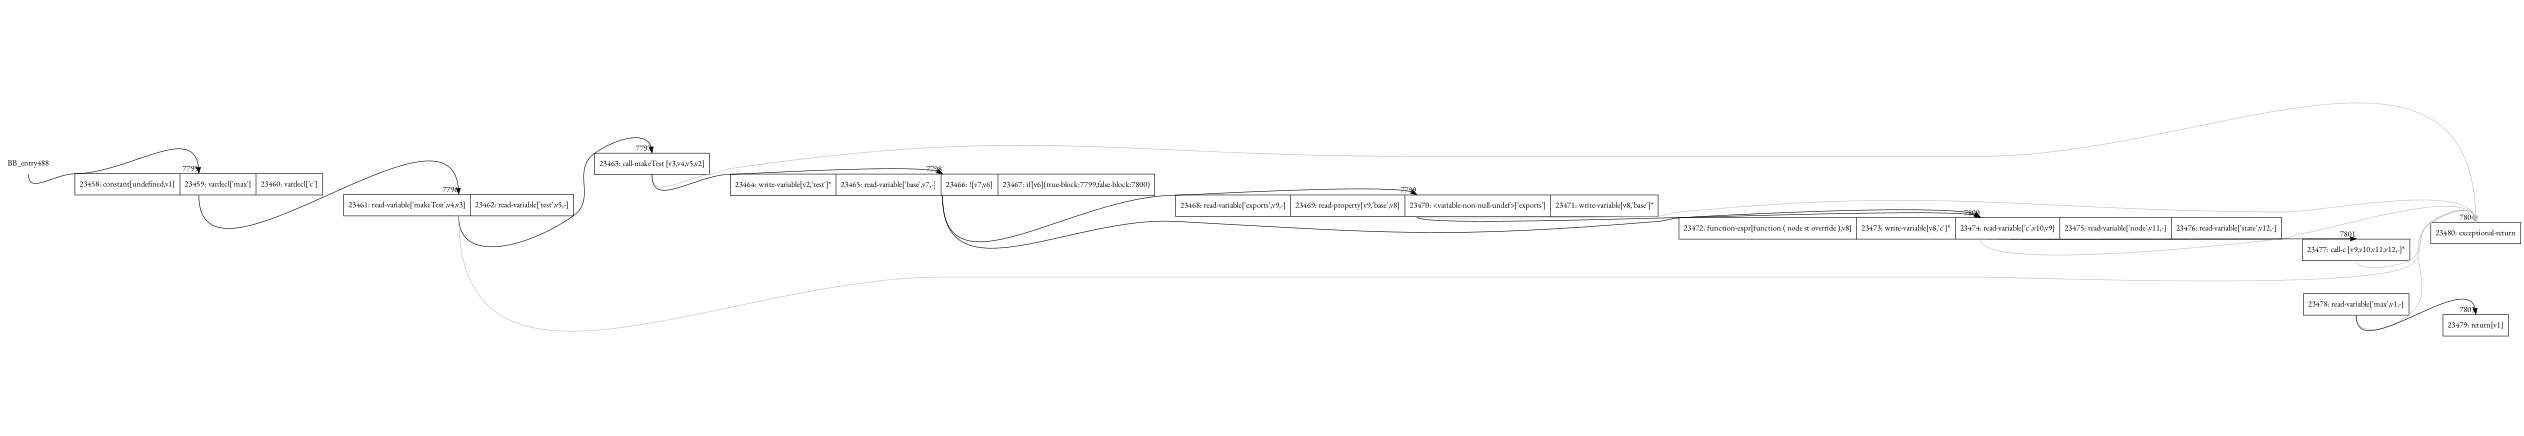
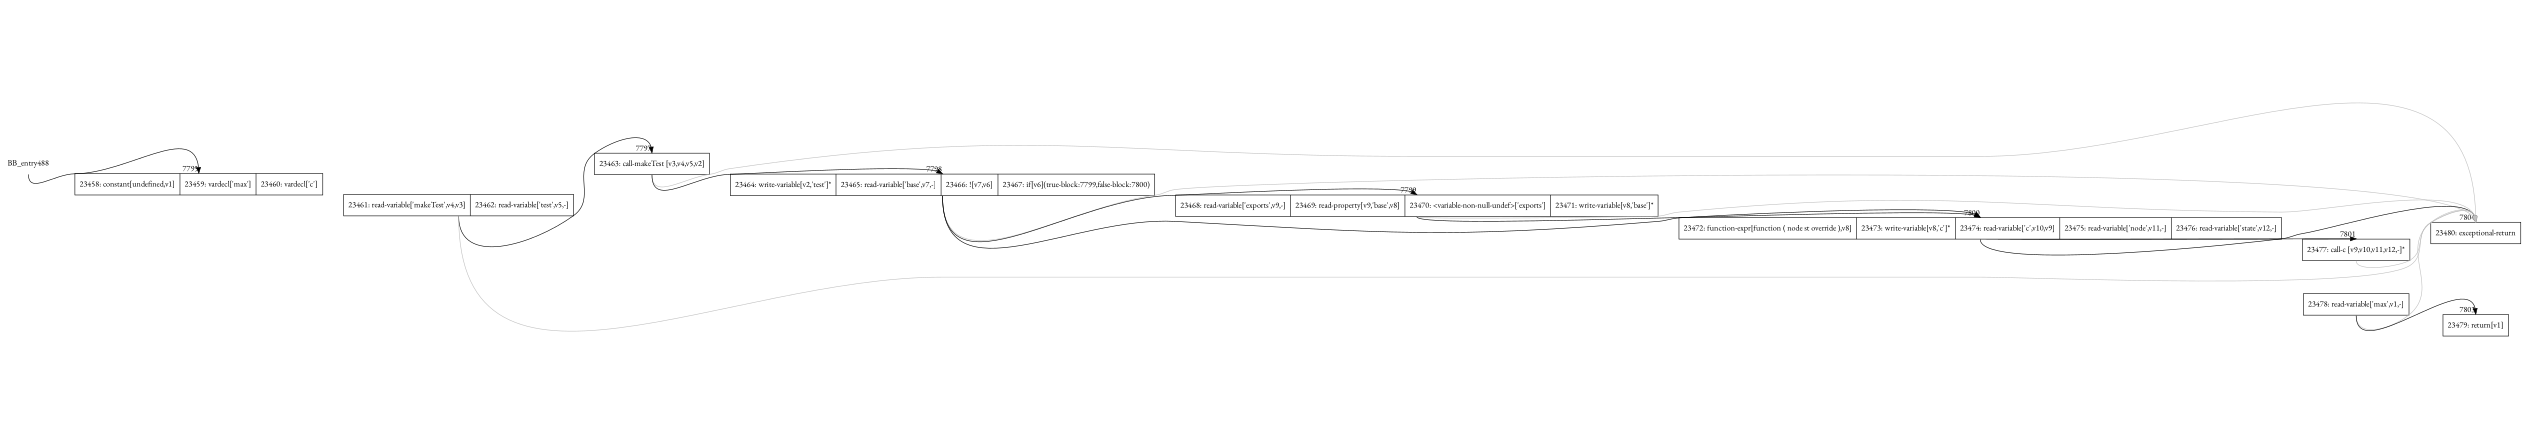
none -> (1692, 176)
(326, 196) -> none
(2228, 245) -> (2228, 245)
